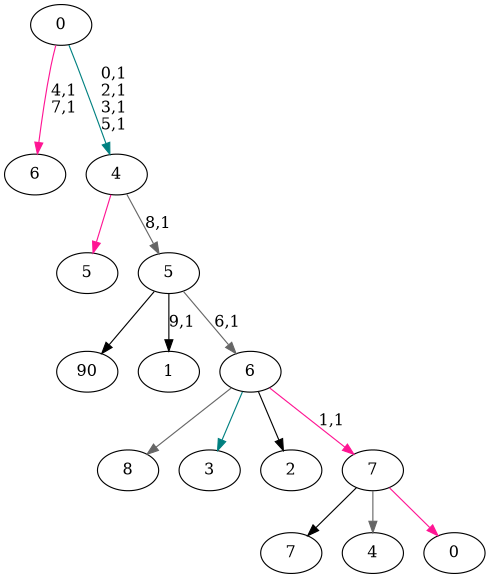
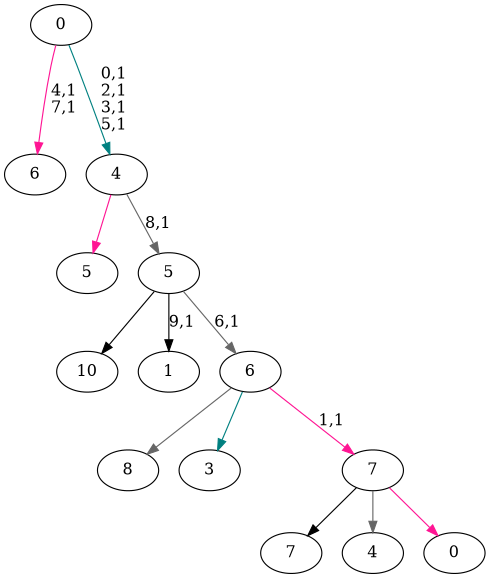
(87, 372) -> (87, 372)
(291, 470) -> none
